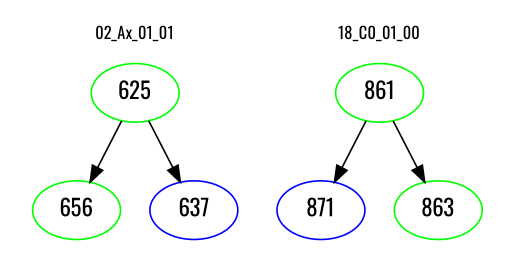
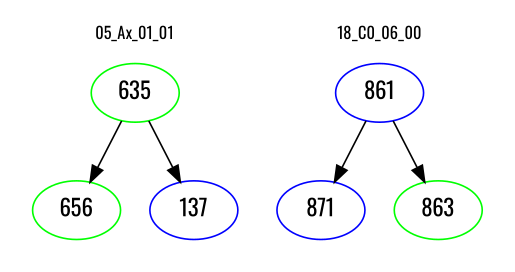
(135, 35) -> (135, 35)
(380, 35) -> (380, 35)
(135, 93) -> (135, 93)
(380, 93) -> (380, 93)
(194, 210) -> (194, 210)
